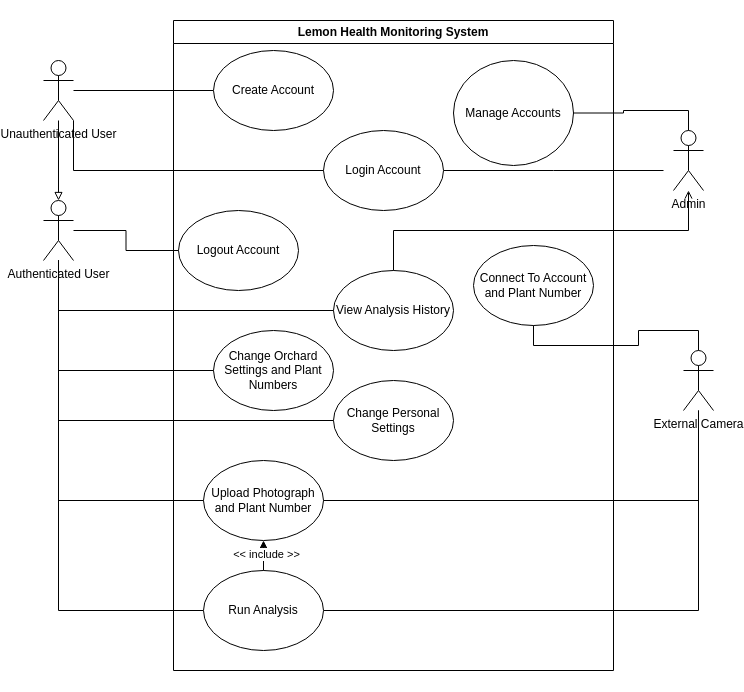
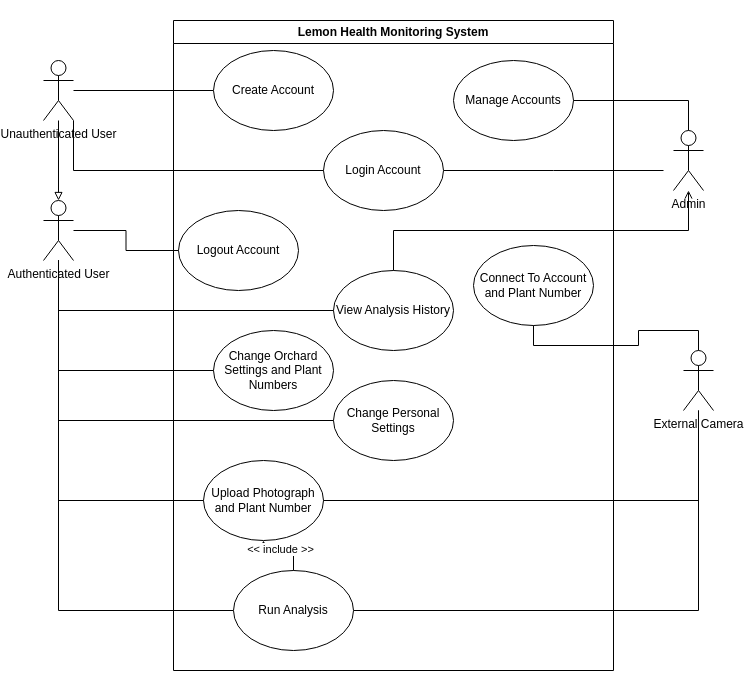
(514, 113) -> (514, 101)
(264, 611) -> (294, 611)
